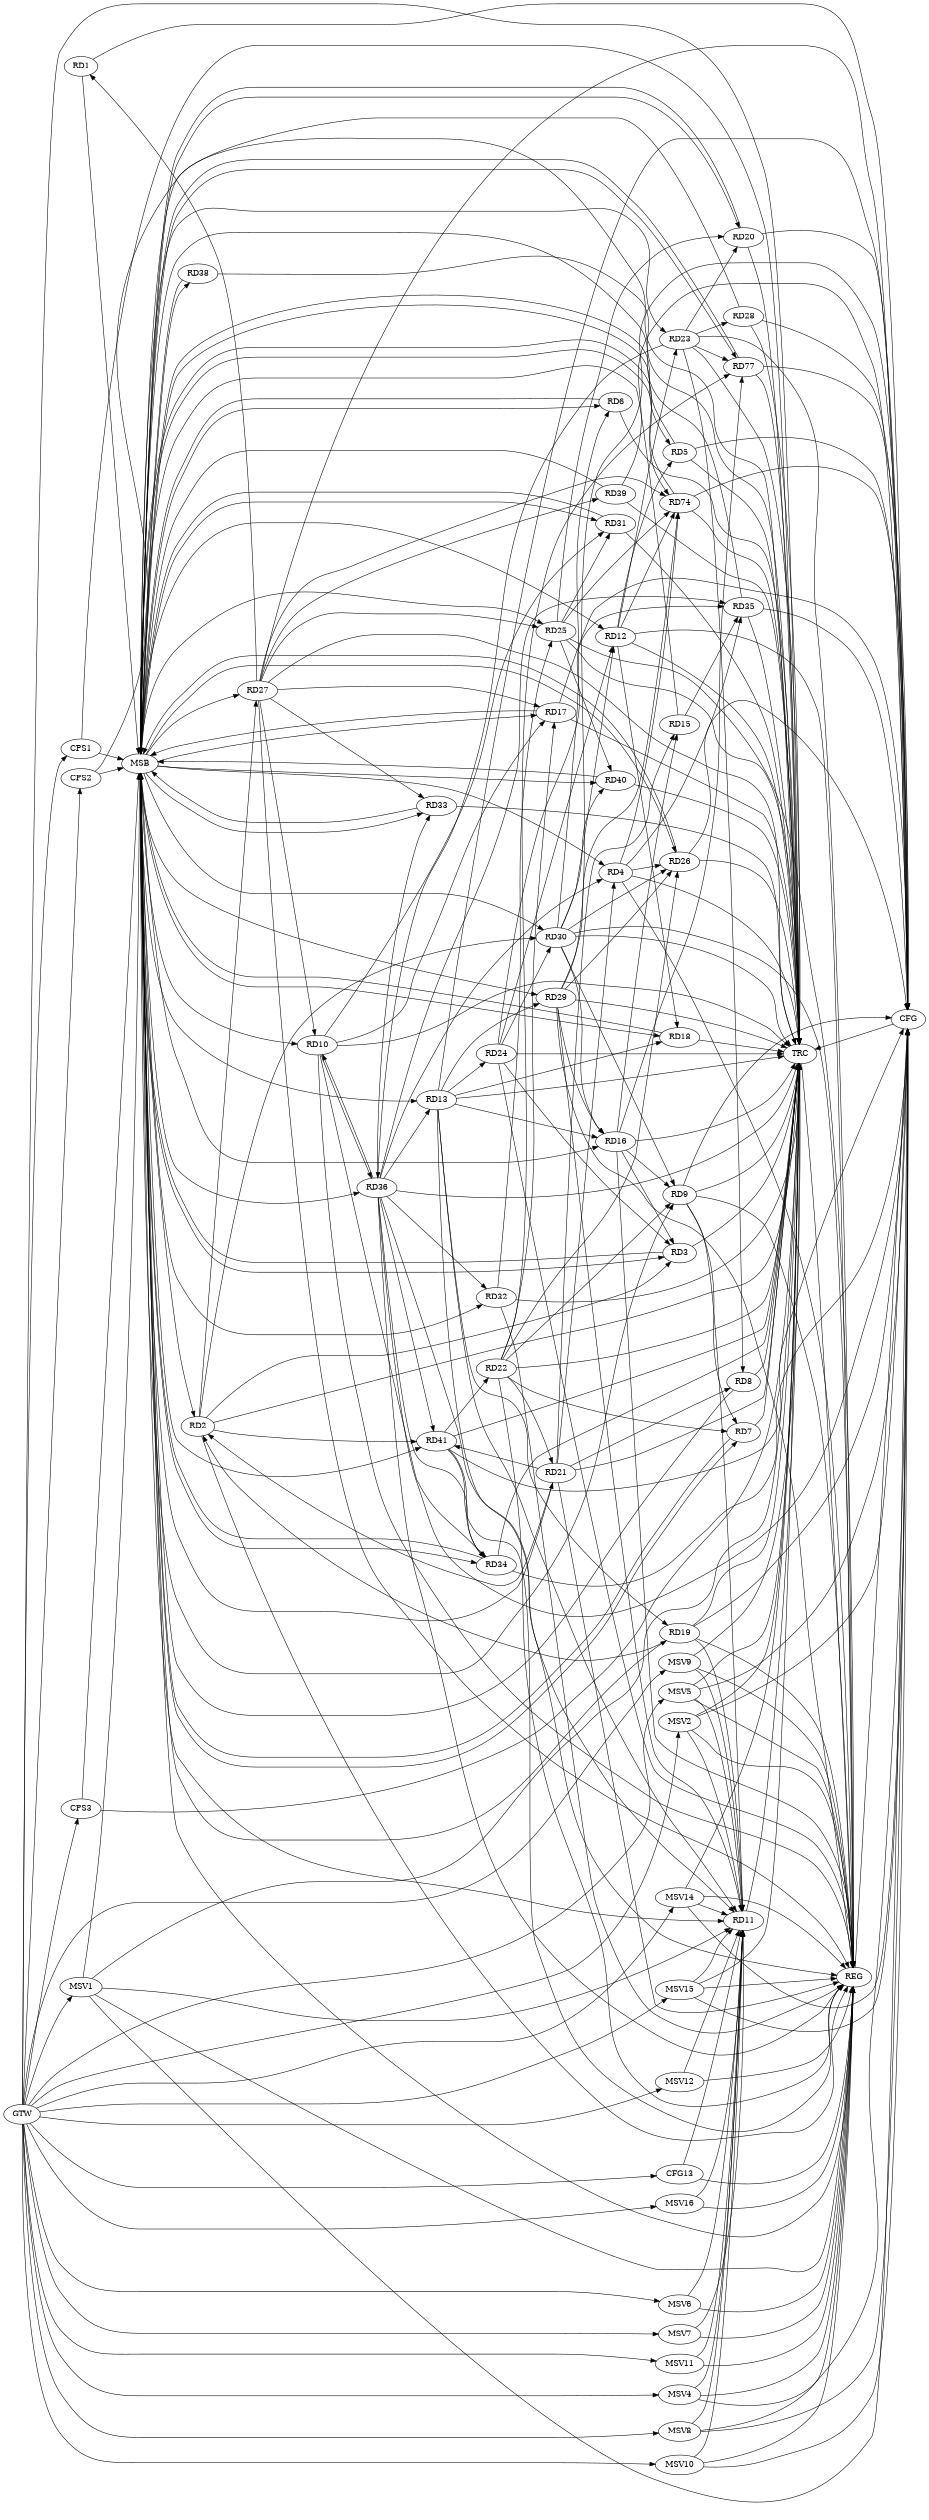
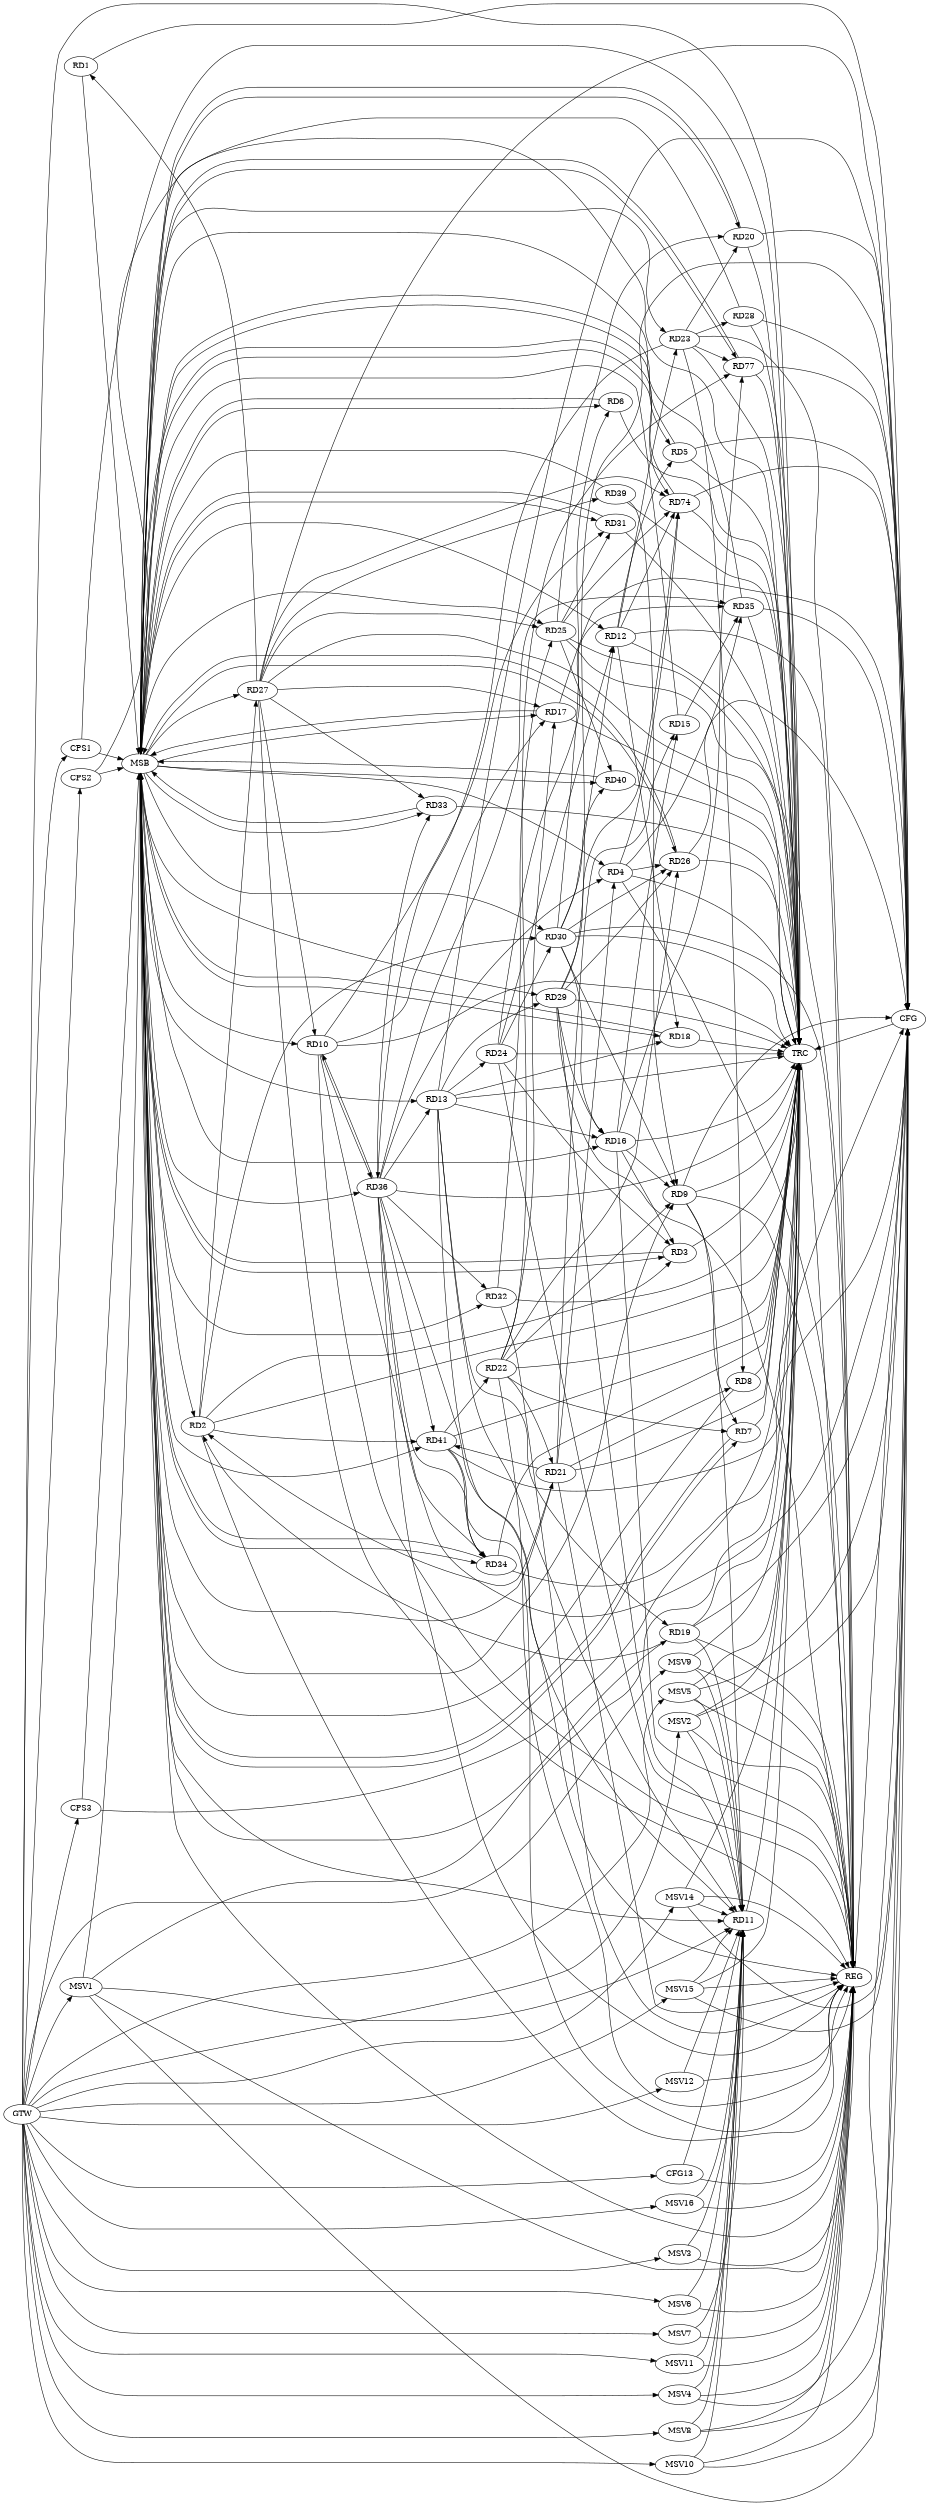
(198, 274) -> none
(876, 381) -> (654, 771)
none -> (680, 2254)
